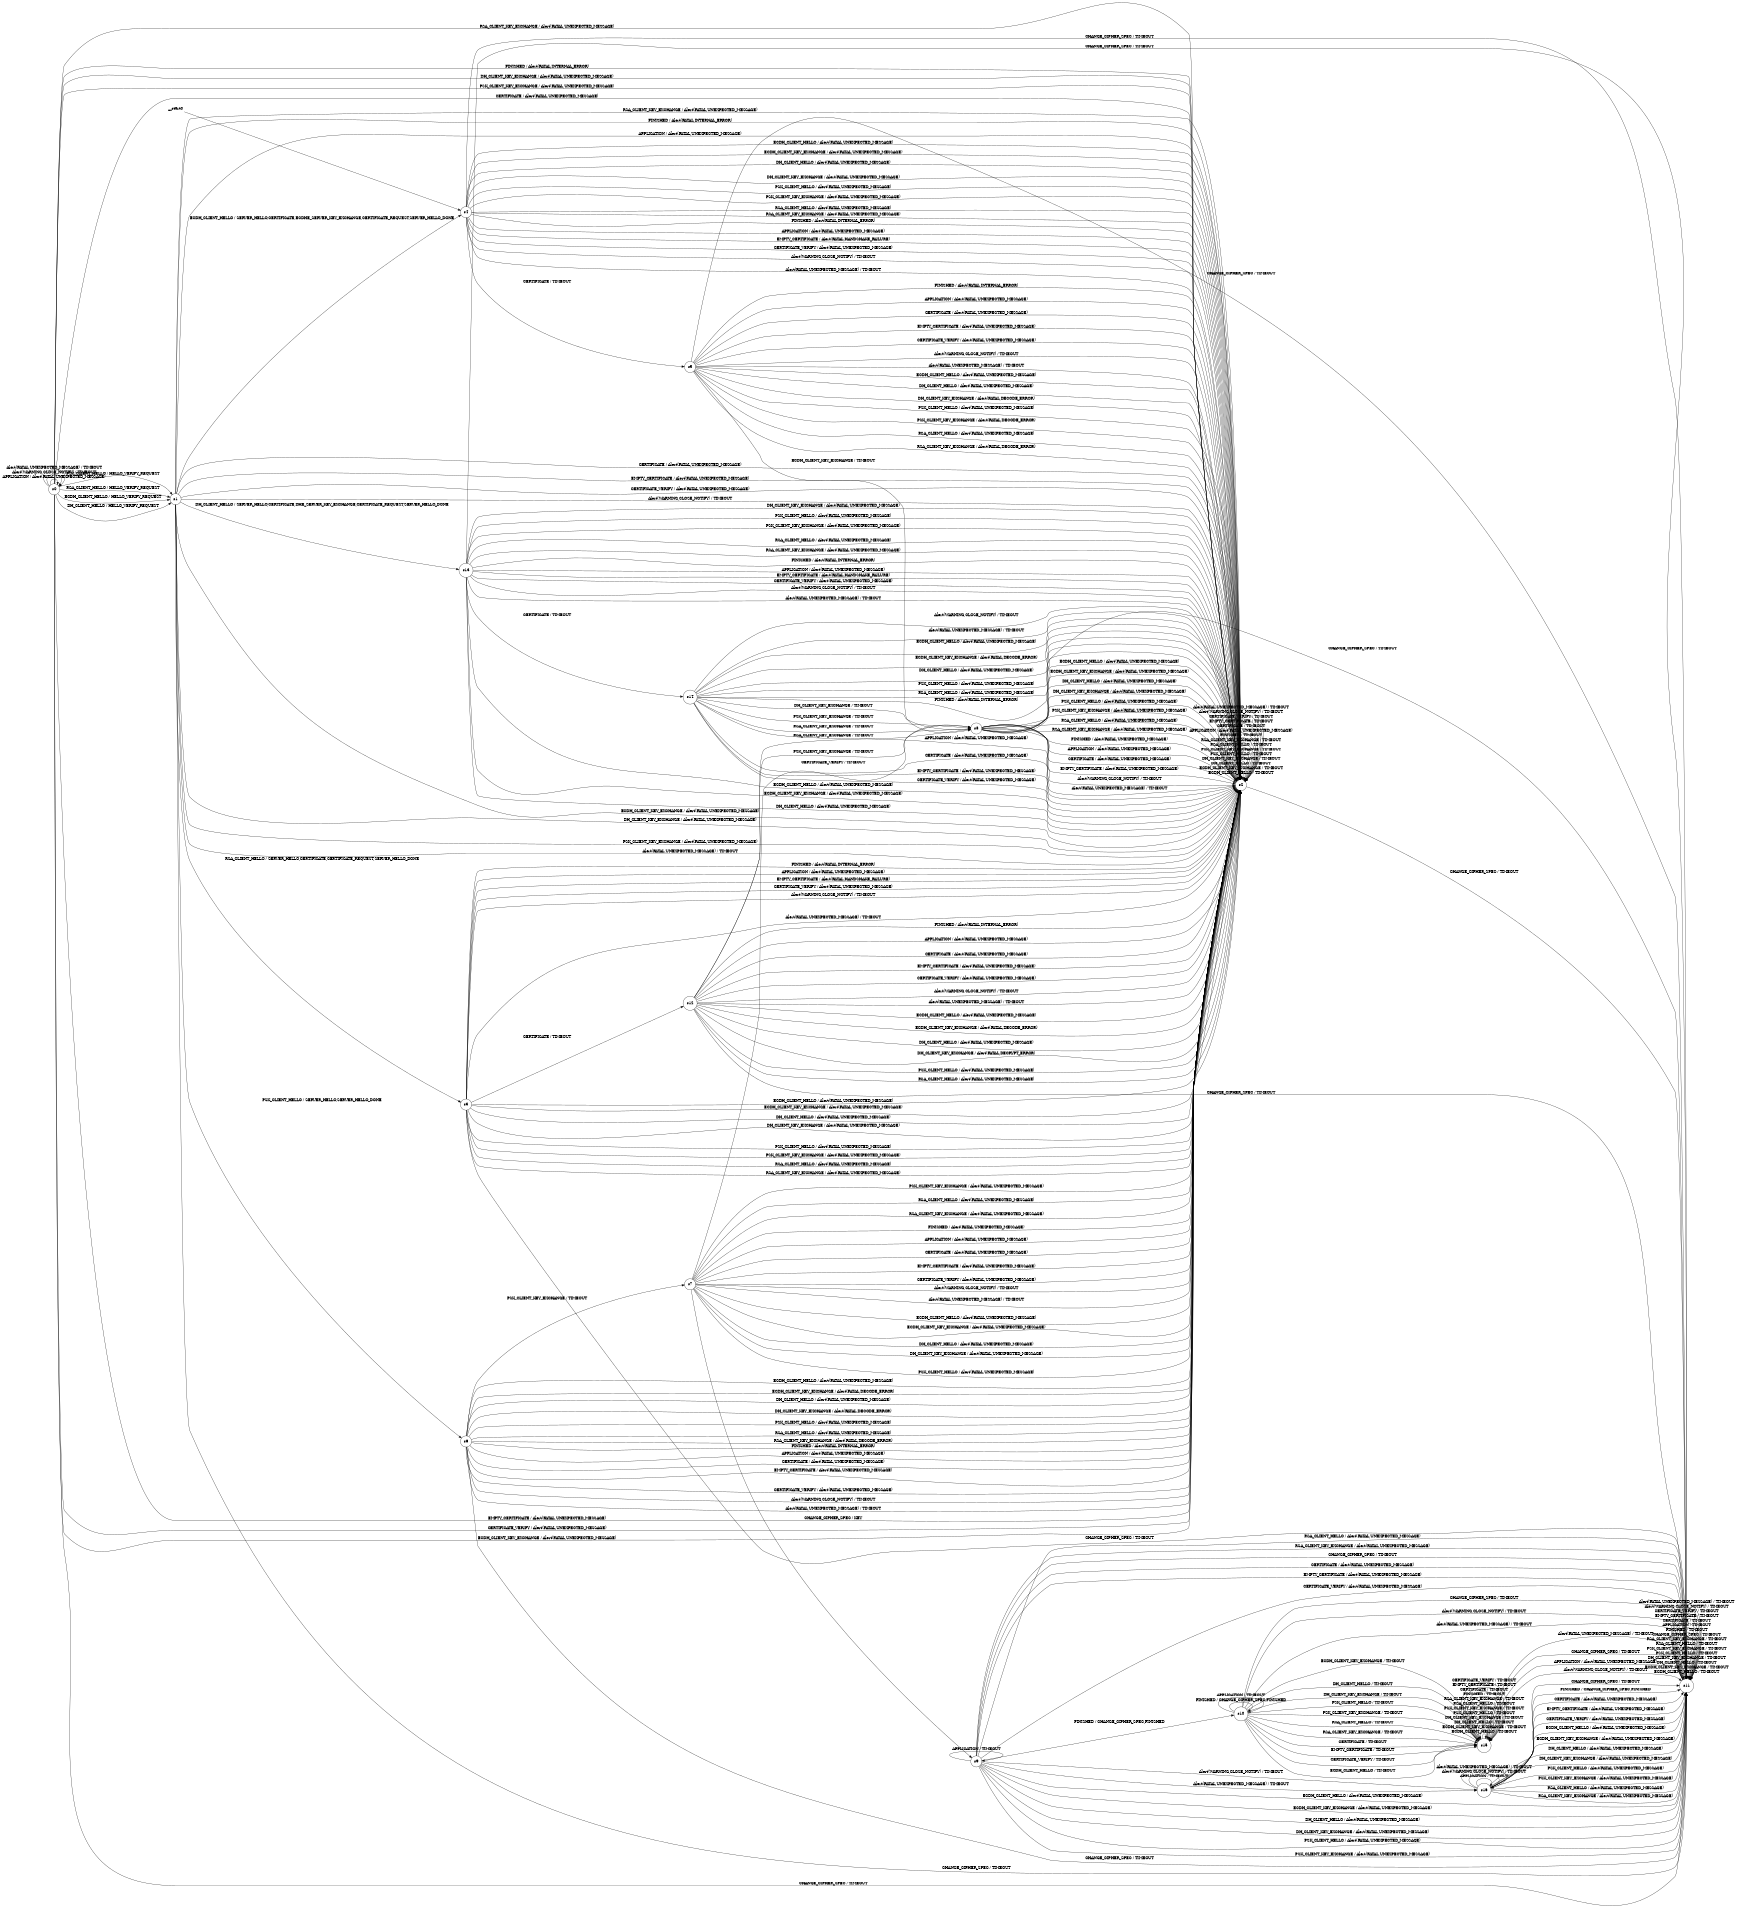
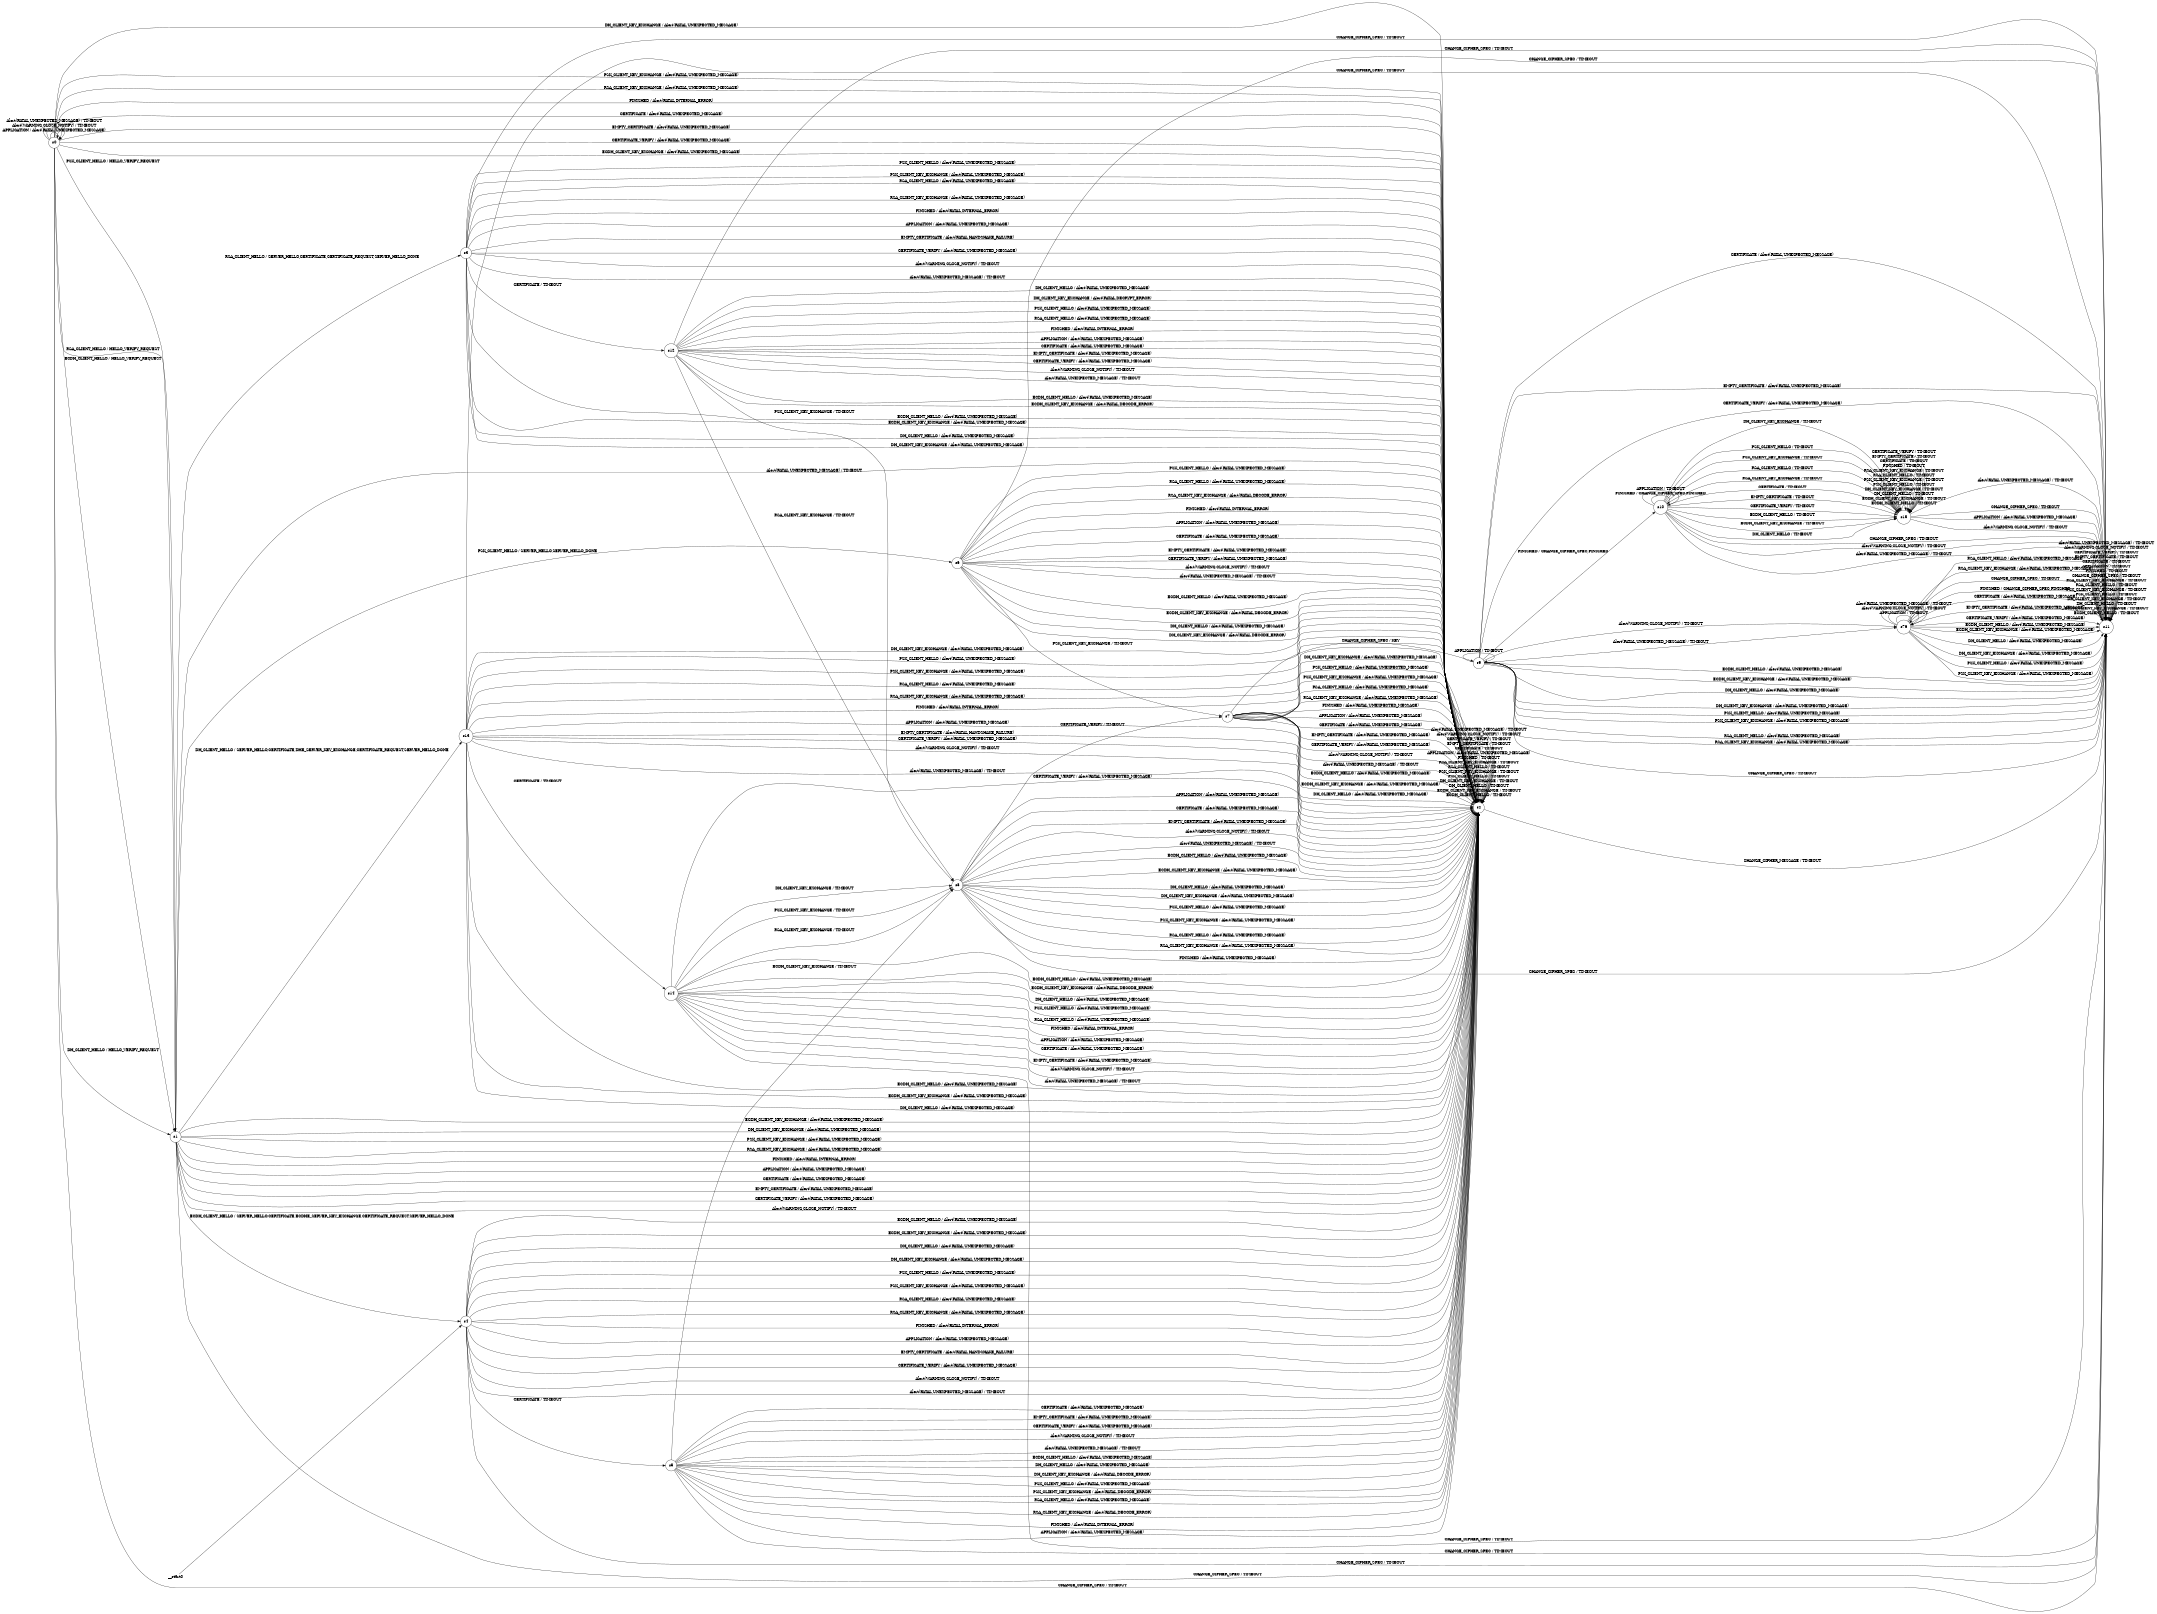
(1484, 872) -> (1782, 861)
(760, 917) -> (1062, 757)
none -> (1555, 1540)
(1484, 1790) -> (1904, 627)
